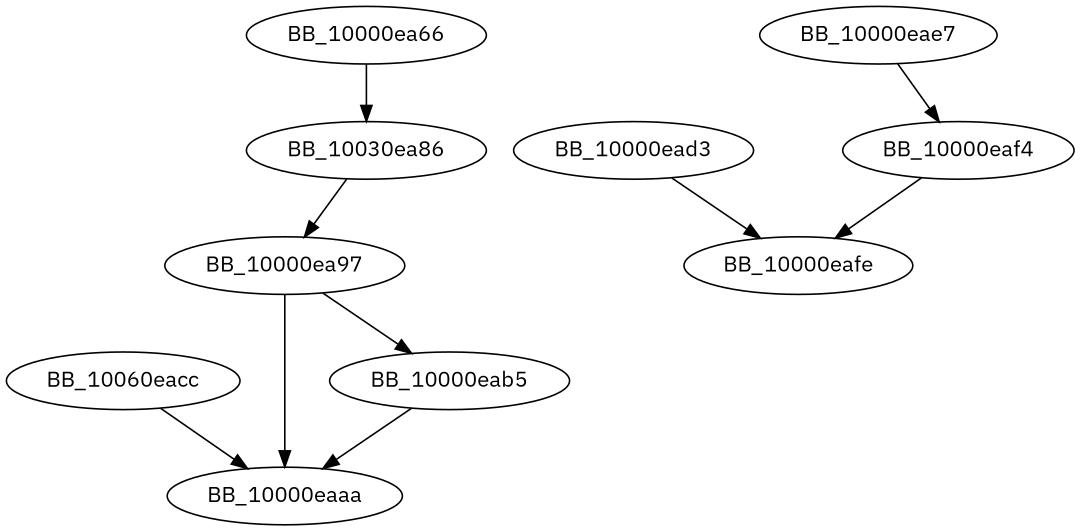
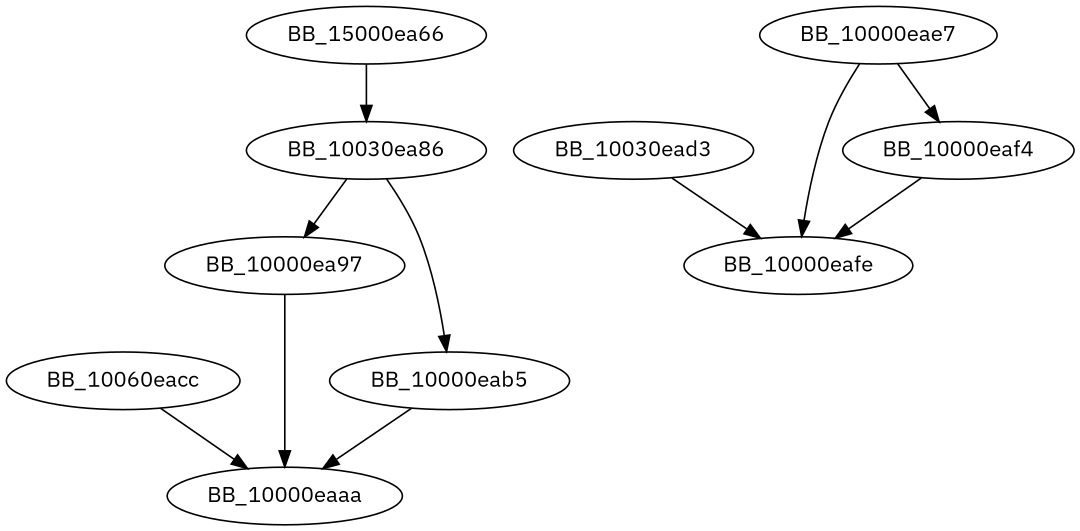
(366, 35) -> (366, 35)
none -> (823, 139)
(634, 150) -> (634, 150)
(360, 319) -> (425, 253)
